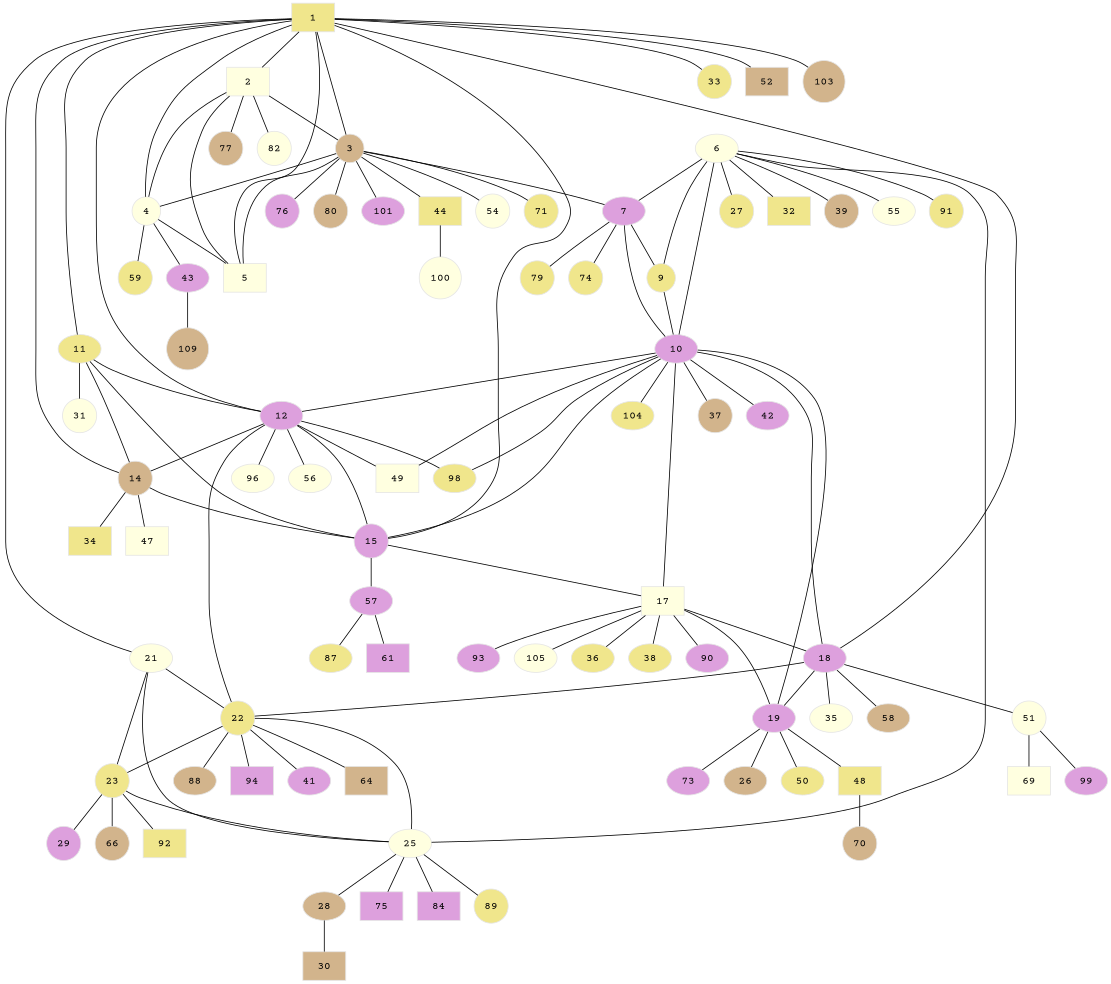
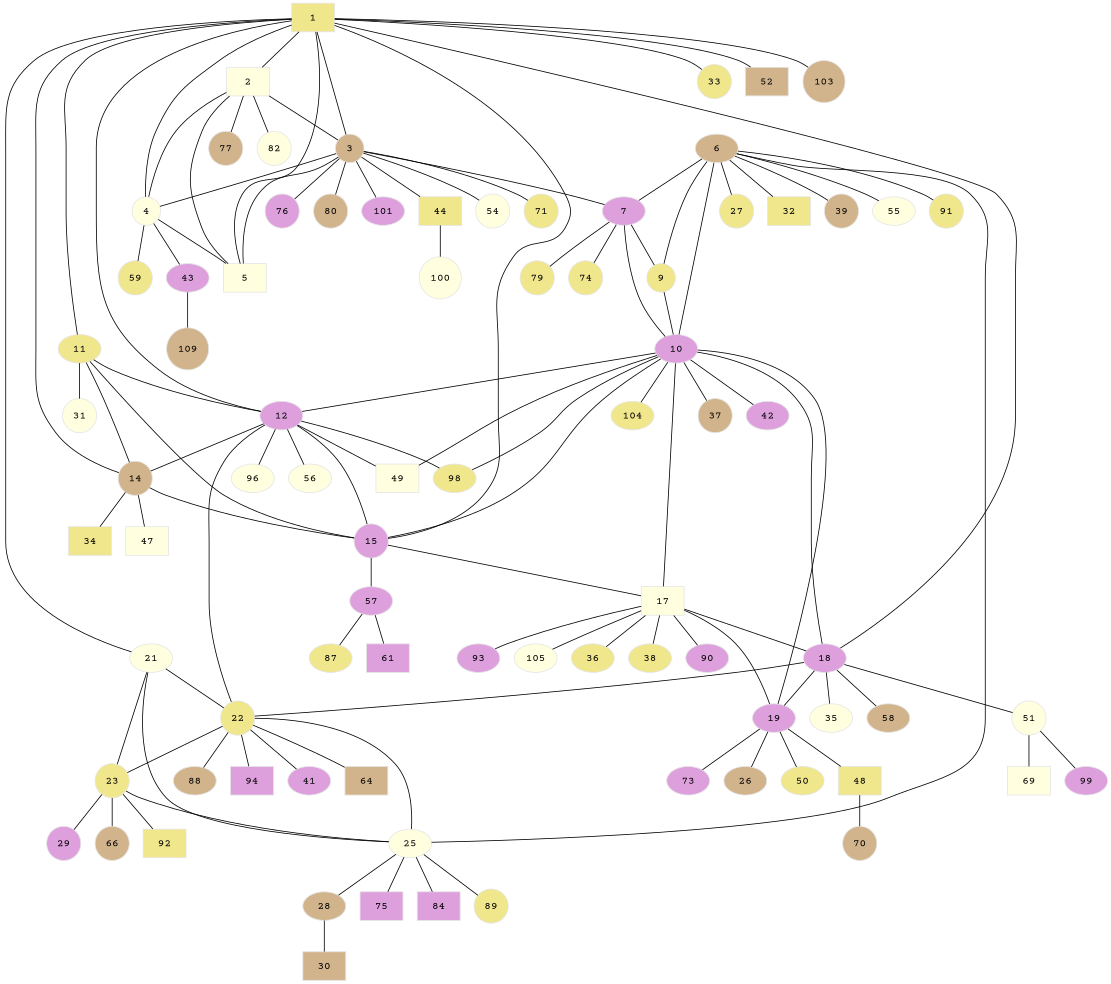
(717, 148) -> (717, 148)
